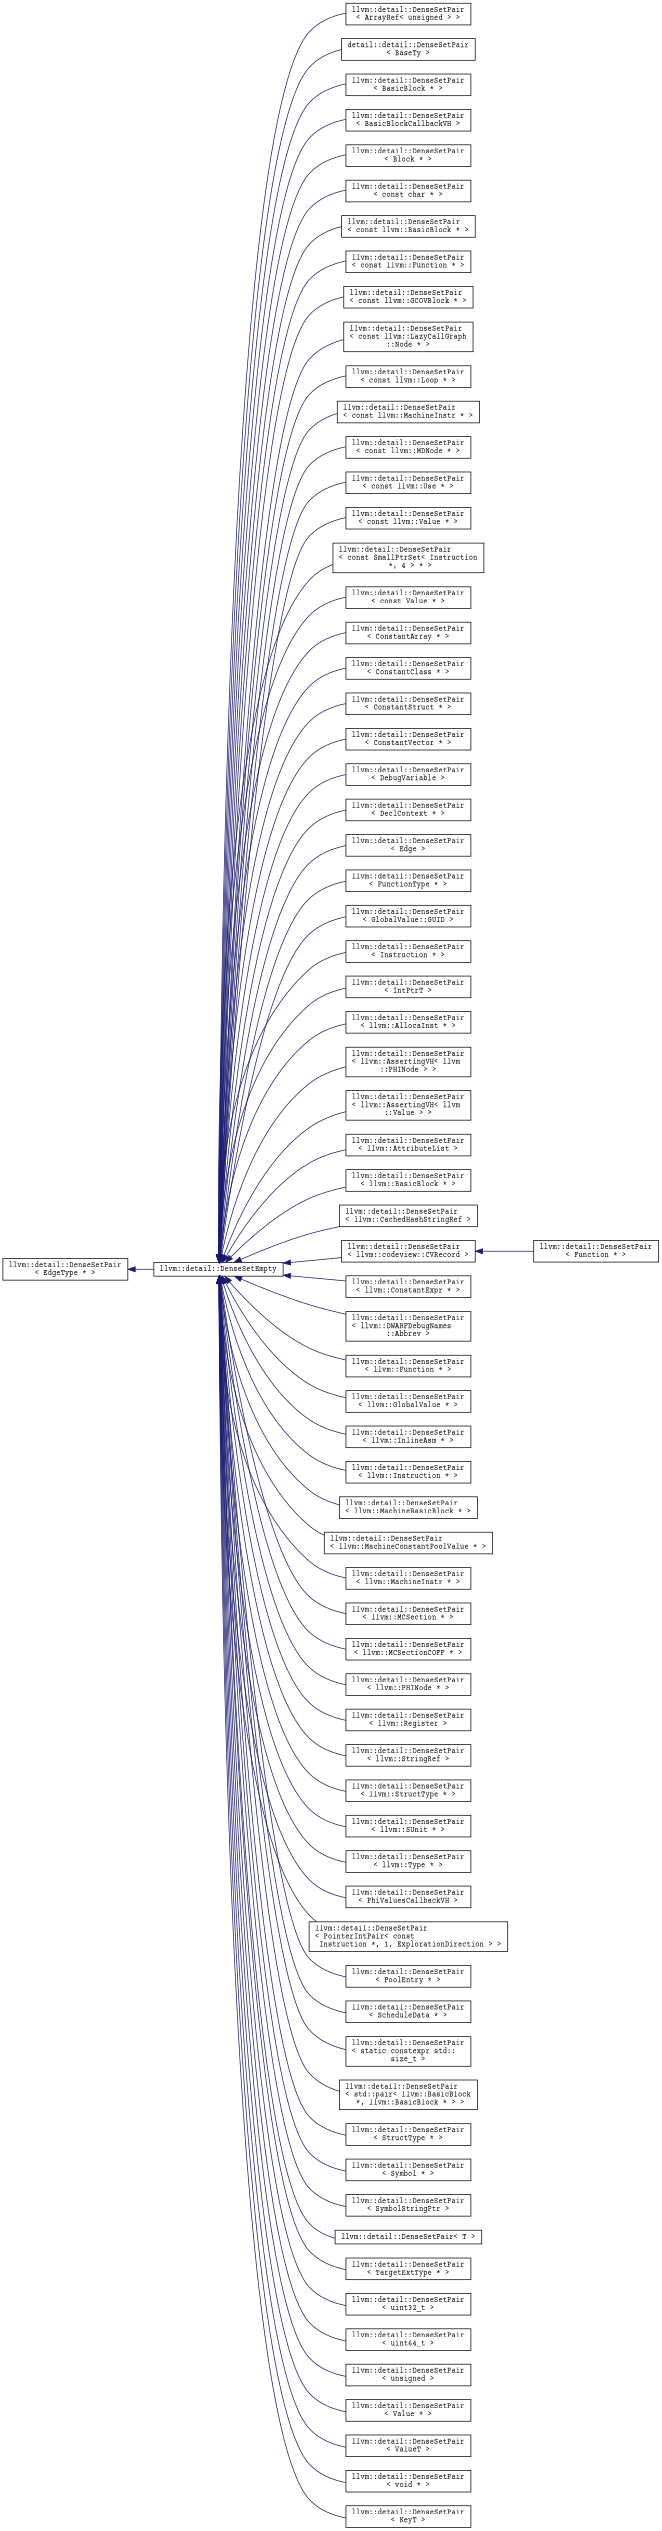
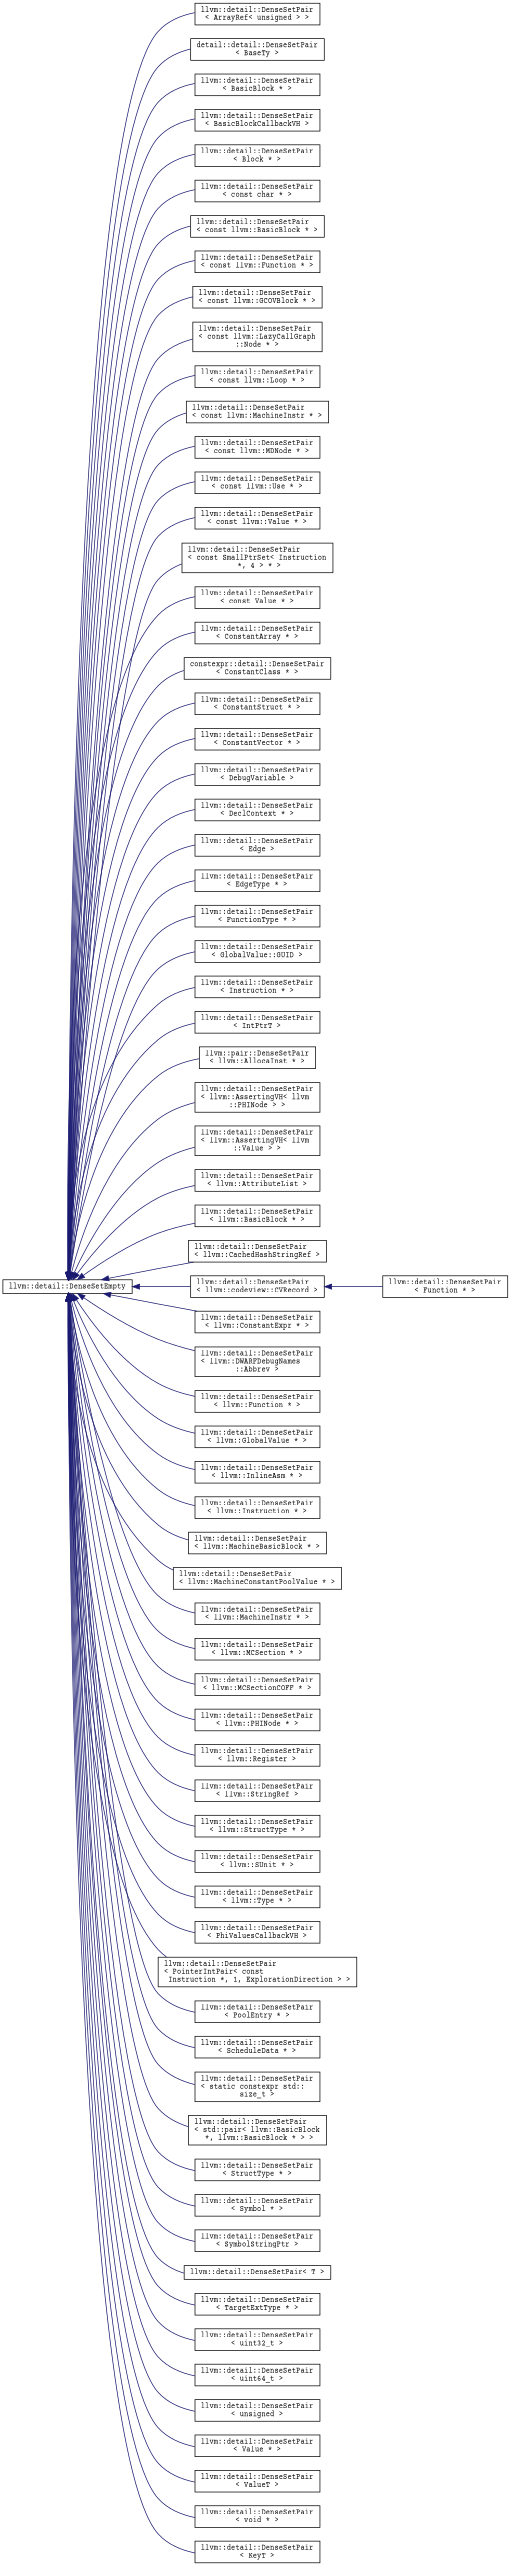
(408, 668) -> (257, 668)
(408, 1022) -> (257, 1058)
(145, 1269) -> (99, 1060)
